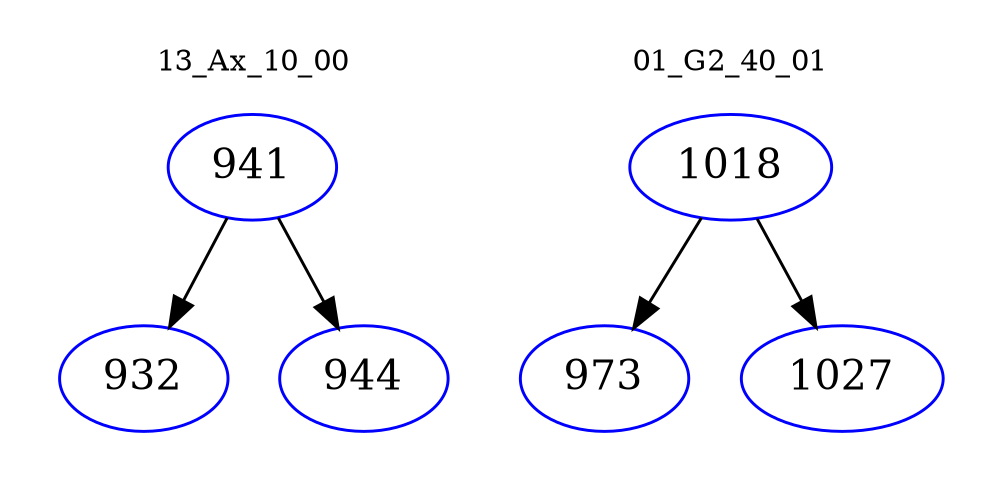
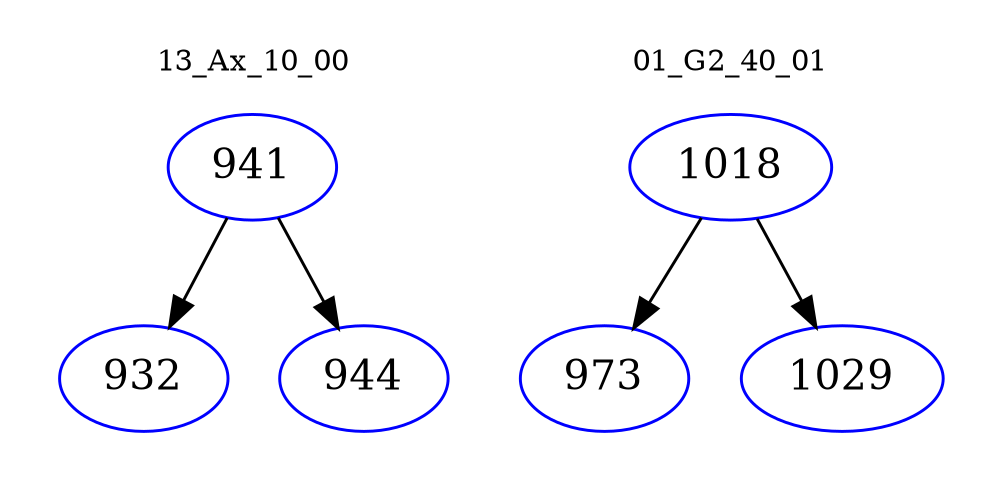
(842, 379) -> (842, 379)
